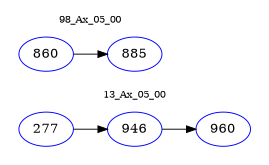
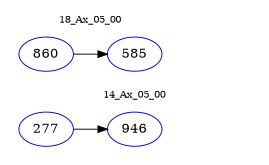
(90, 20) -> (90, 20)
(135, 54) -> (135, 54)
(135, 95) -> (135, 95)
(223, 129) -> none
